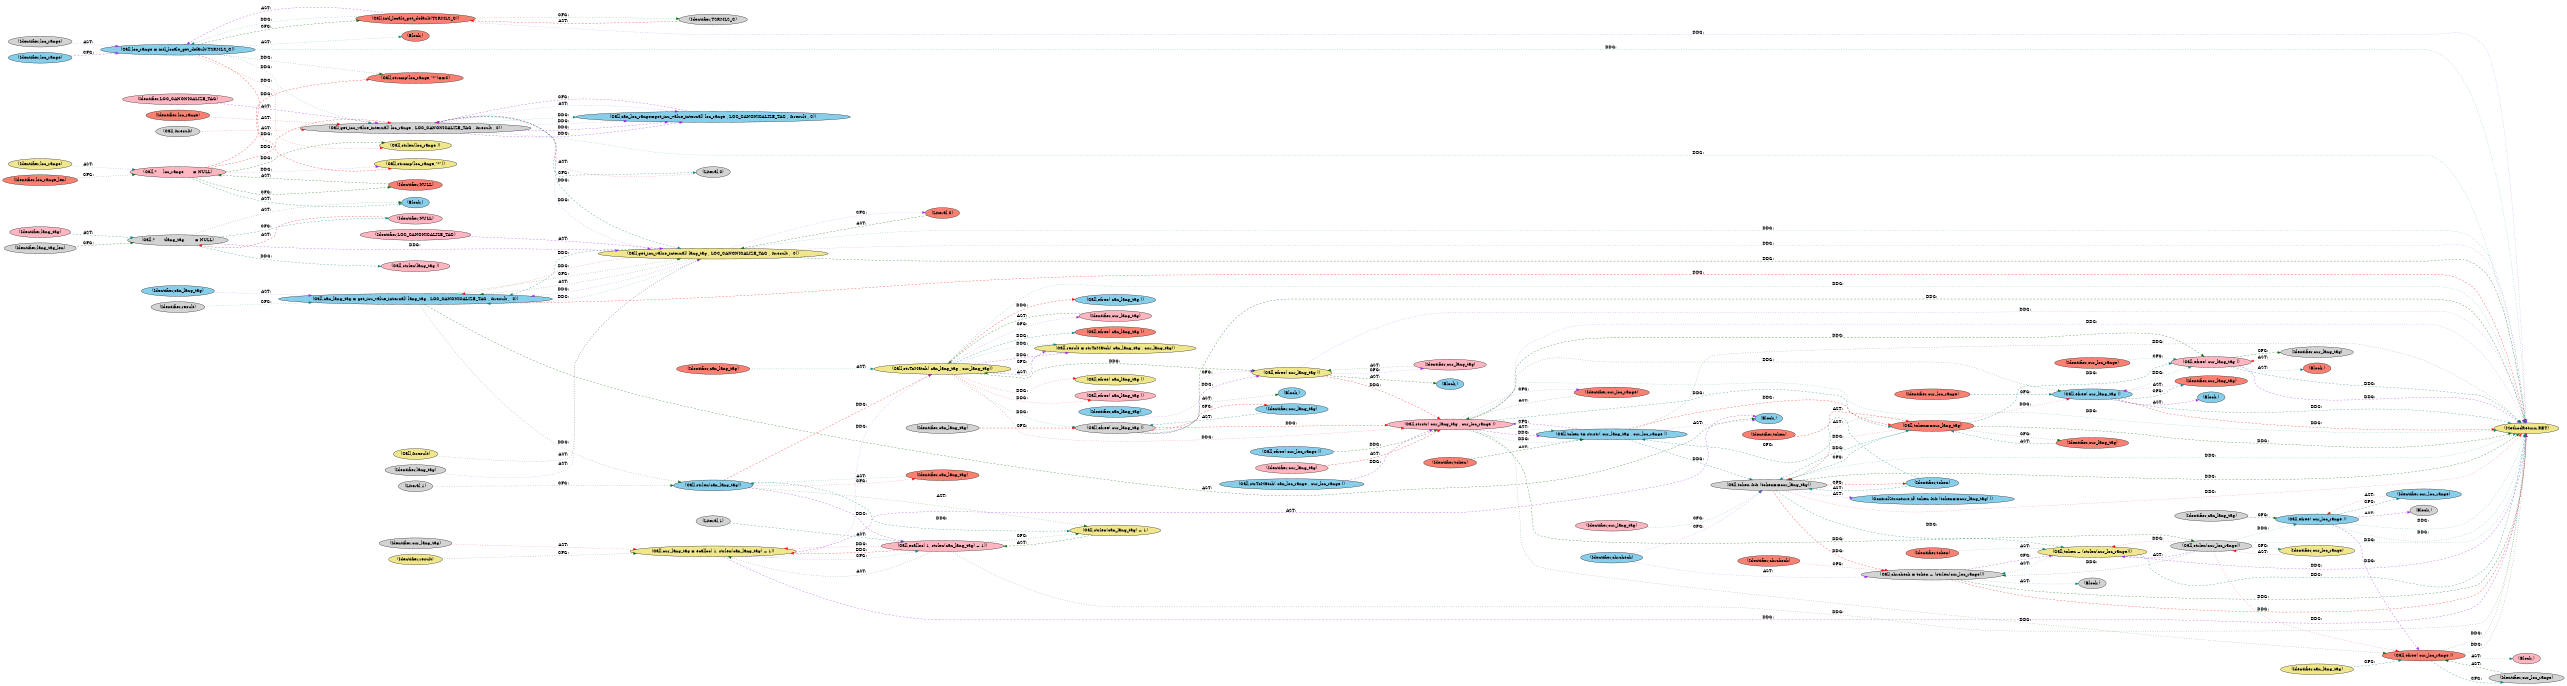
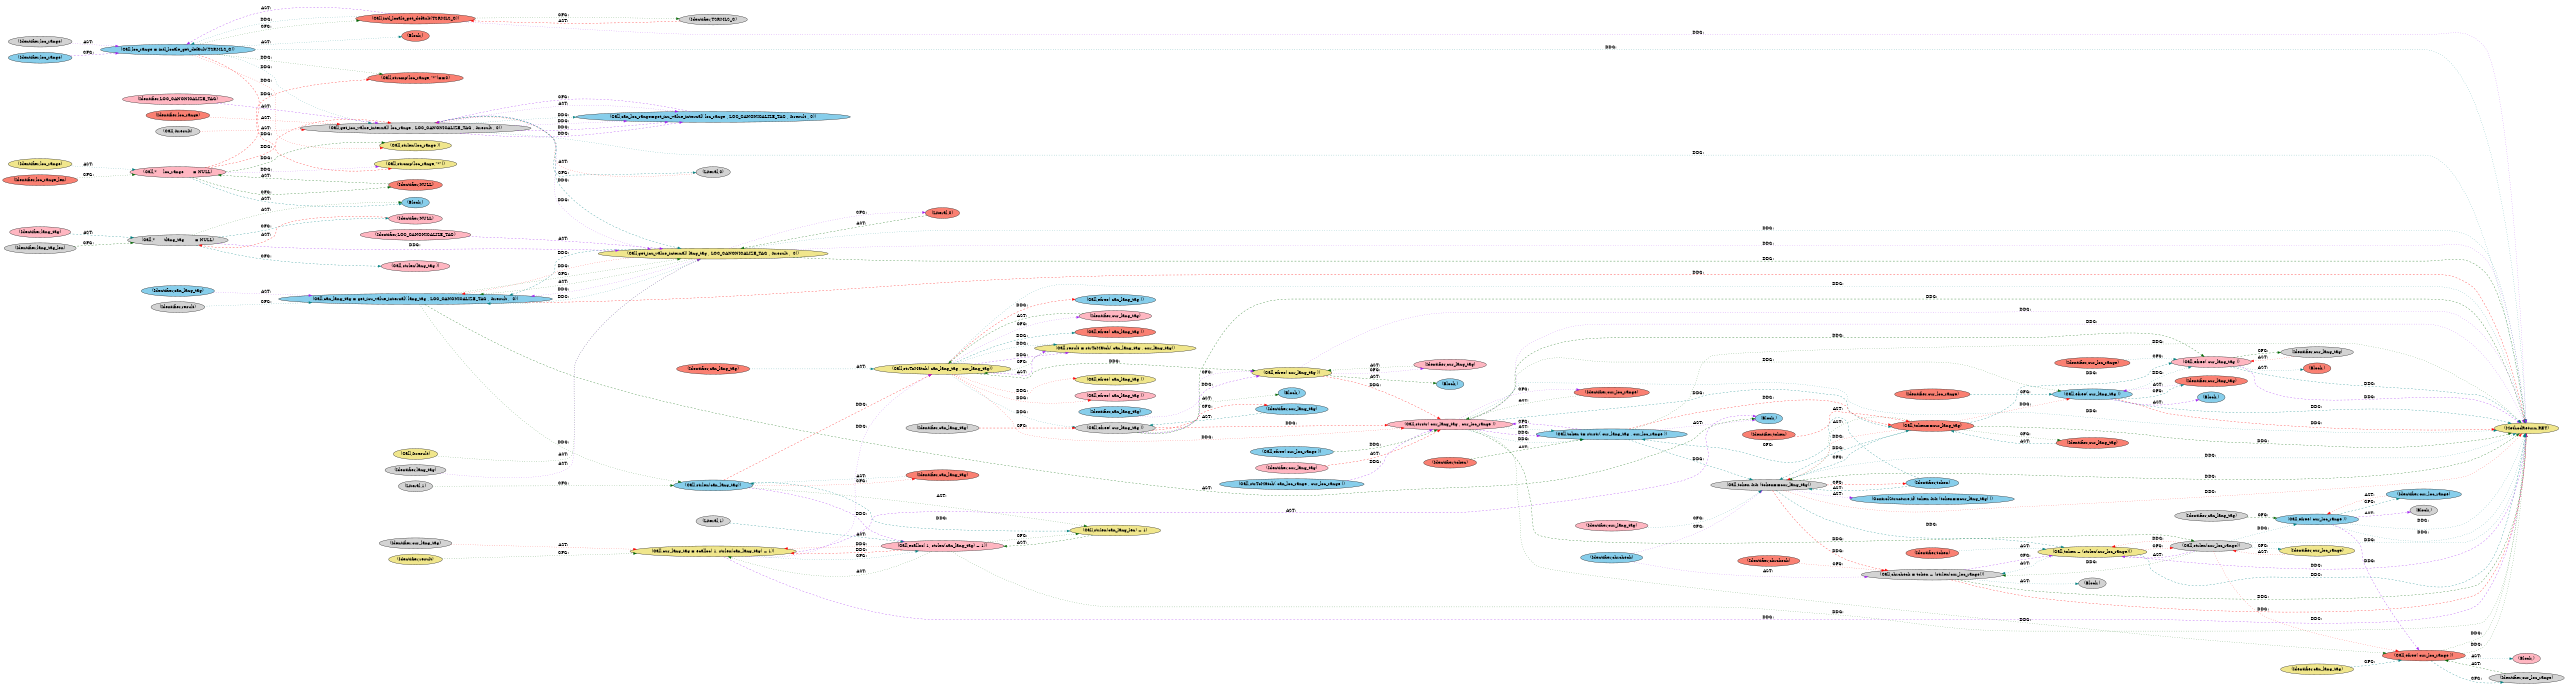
(277, 28) -> (277, 28)
(267, 256) -> (267, 256)
(1115, 530) -> (1115, 530)
none -> (2156, 549)
